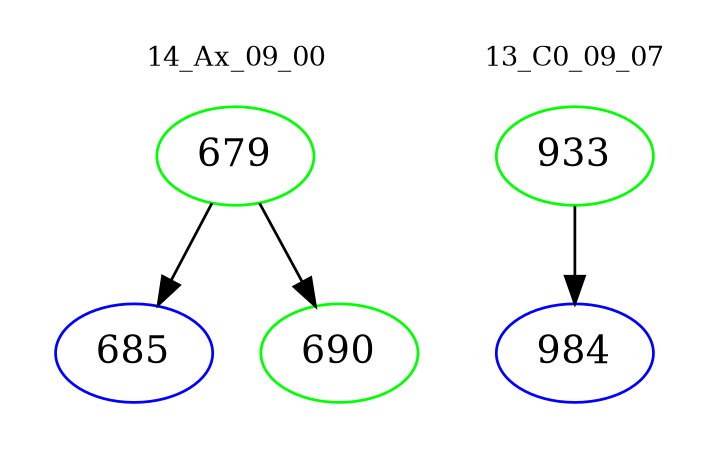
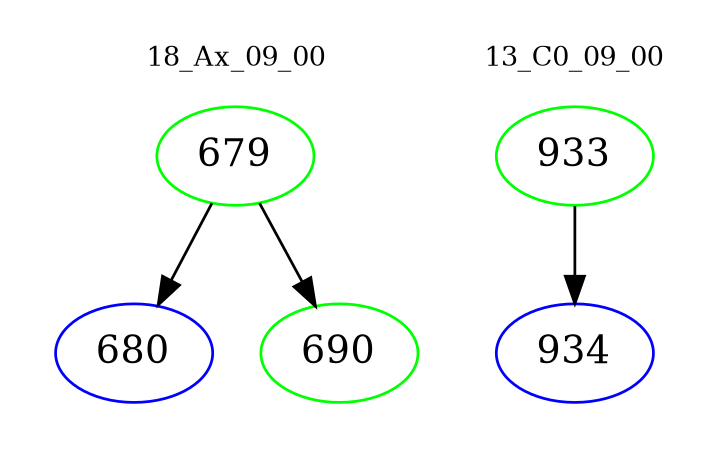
(237, 59) -> (237, 59)
(575, 59) -> (575, 59)
(134, 353) -> (134, 353)
(575, 353) -> (575, 353)
